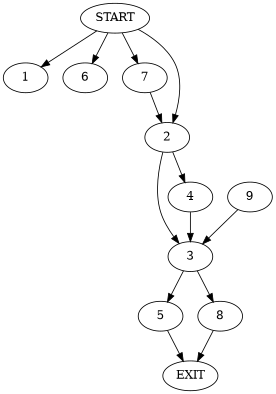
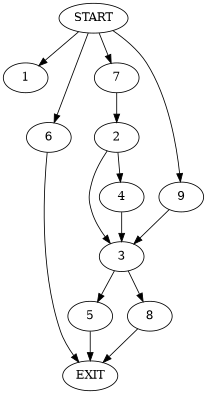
(175, 64) -> (162, 94)
none -> (46, 256)
